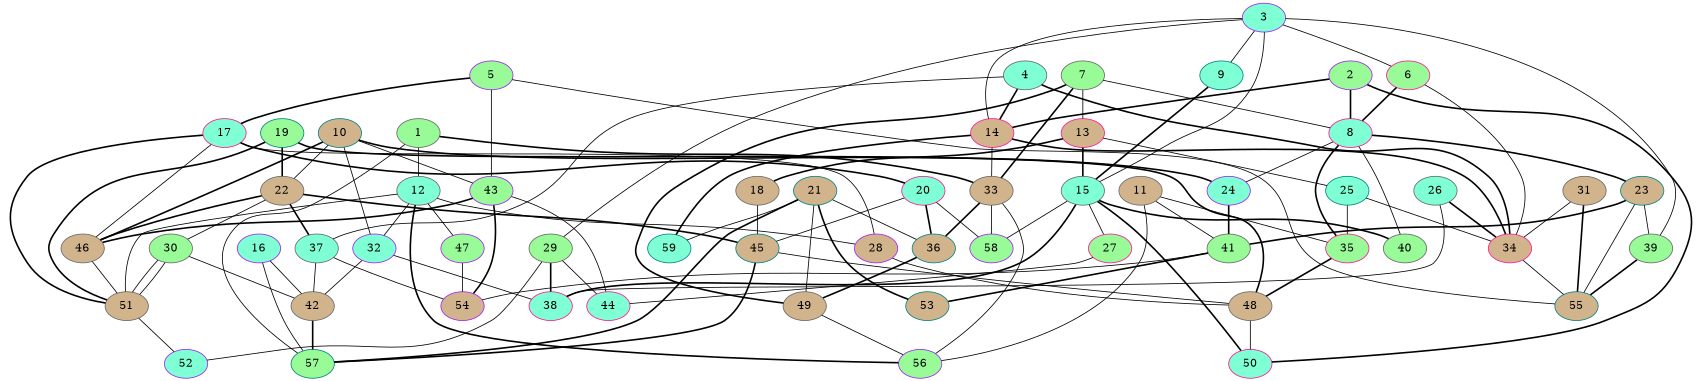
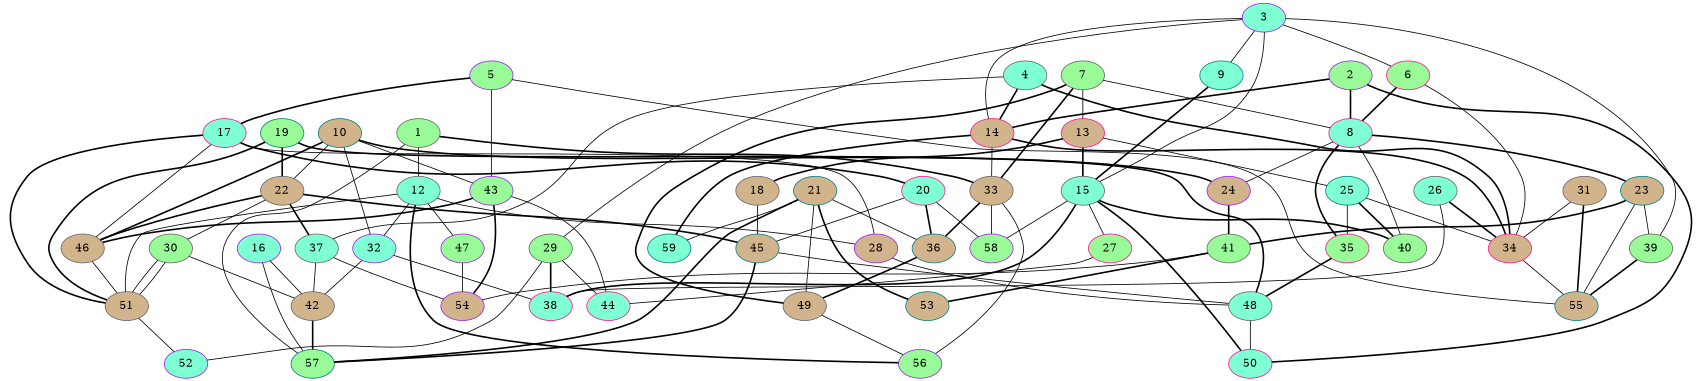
(1141, 191) -> none
(1229, 191) -> (1229, 191)
none -> (1376, 220)
(1250, 306) -> (1250, 306)
